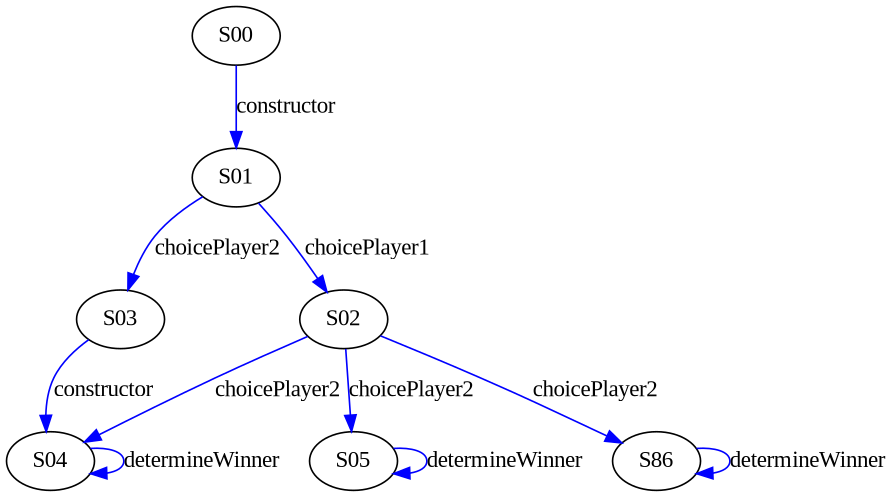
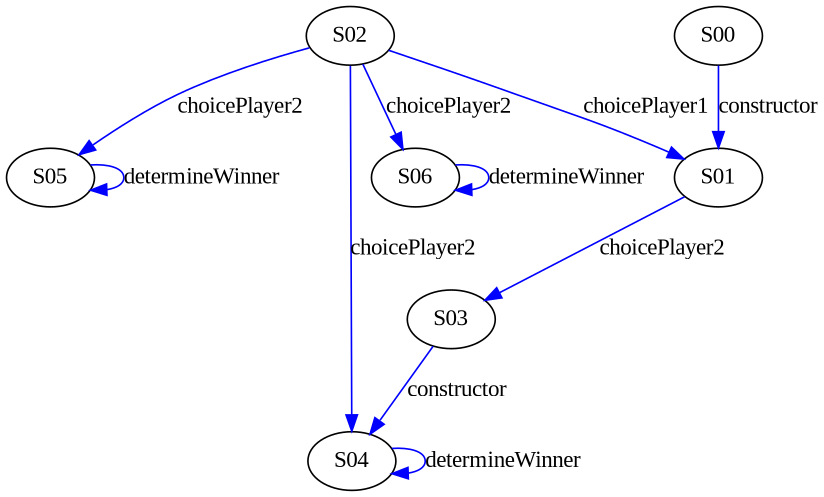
(290, 240) -> (530, 99)
(657, 461) -> (415, 178)
